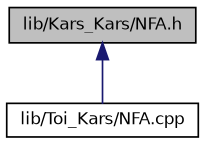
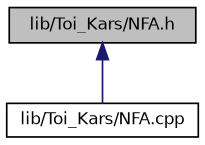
(103, 25) -> (103, 25)
